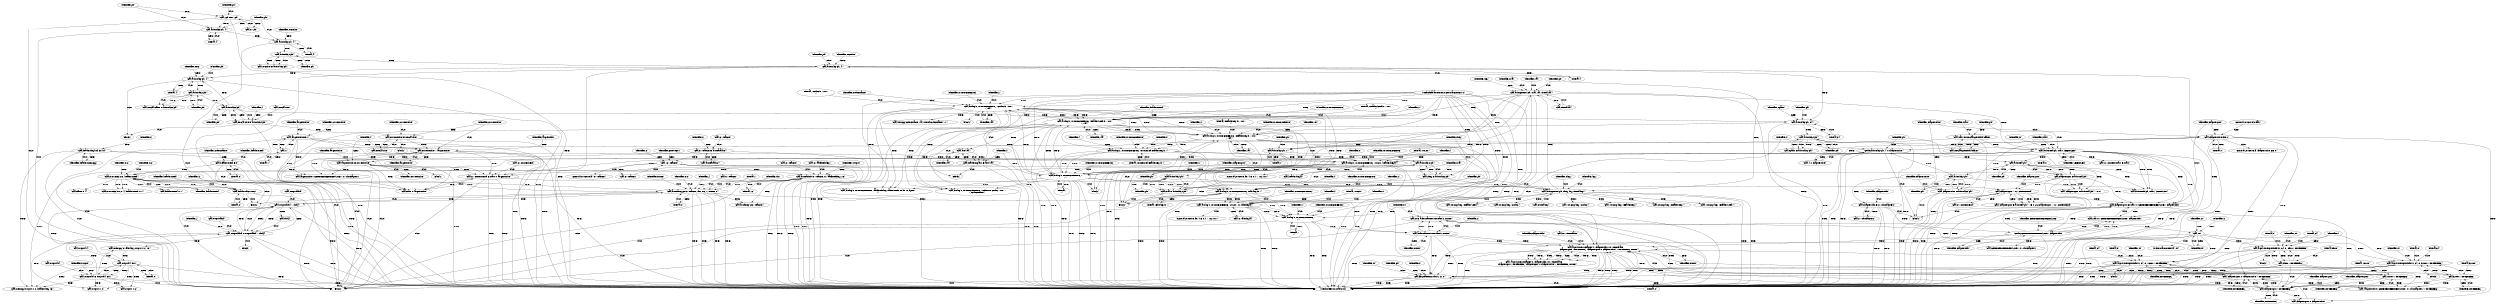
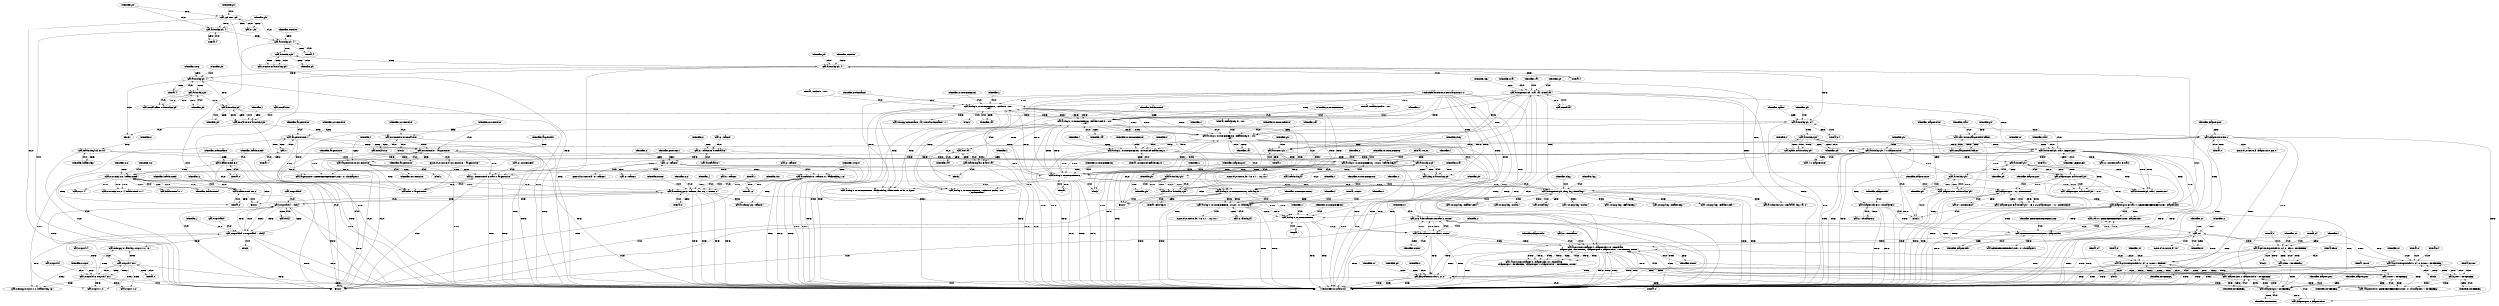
(192, 67) -> (192, 67)
(1310, 122) -> (1310, 122)
(2248, 122) -> none
(1278, 151) -> (1278, 151)
(1884, 151) -> (1884, 151)
(712, 156) -> none
(83, 163) -> (83, 163)
(380, 163) -> none
none -> (454, 163)
(819, 163) -> none
(759, 184) -> (759, 184)
(79, 191) -> (79, 191)
(244, 191) -> (244, 191)
none -> (1553, 198)
(20, 204) -> none
none -> (1785, 205)
none -> (1434, 225)
(270, 227) -> (286, 213)
(2038, 233) -> (2038, 233)
(2232, 241) -> (2242, 240)
(2166, 248) -> (2166, 248)
(123, 255) -> (129, 257)
(2140, 263) -> (2140, 263)
(2361, 271) -> (2445, 268)
(2469, 271) -> (2469, 271)
(2293, 277) -> (2293, 277)
(2338, 284) -> none
(700, 288) -> (115, 201)
